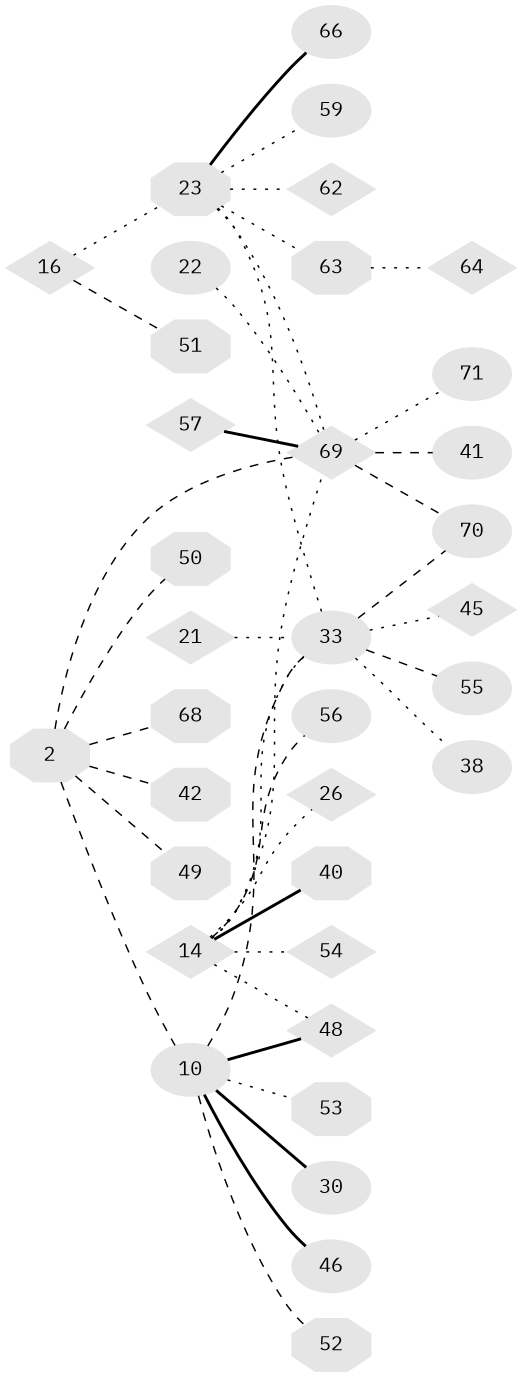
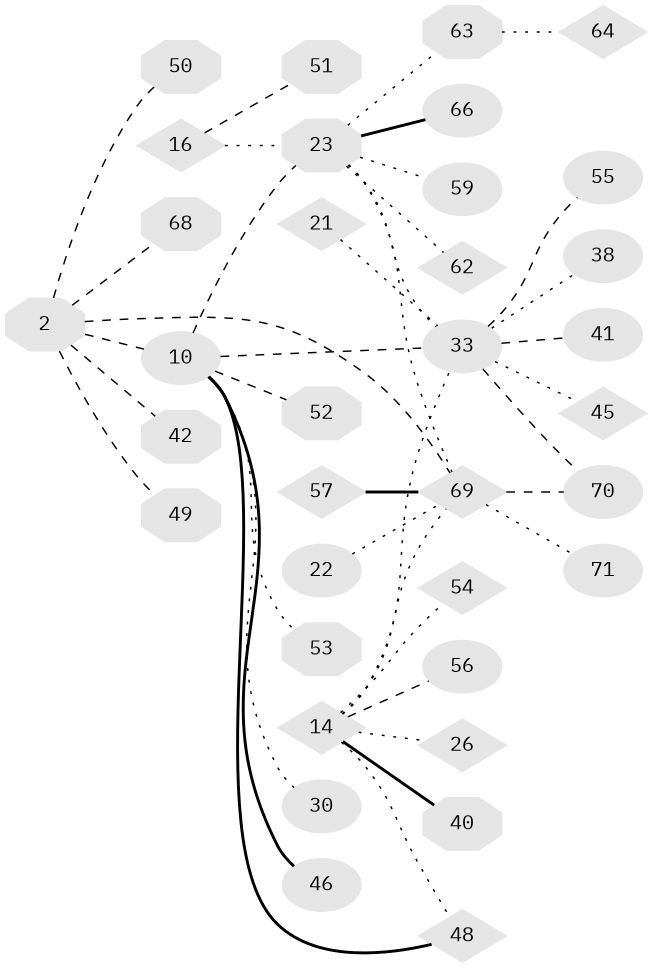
none -> (238, 245)
(404, 453) -> (533, 341)
(261, 1129) -> (251, 582)
